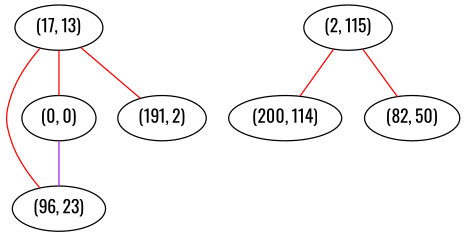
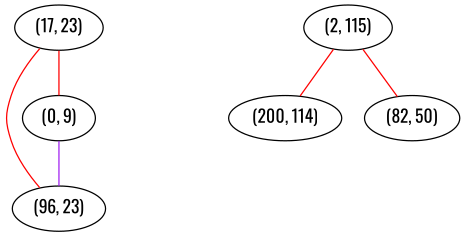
(59, 28) -> (59, 28)
(59, 118) -> (59, 118)
(162, 118) -> none
